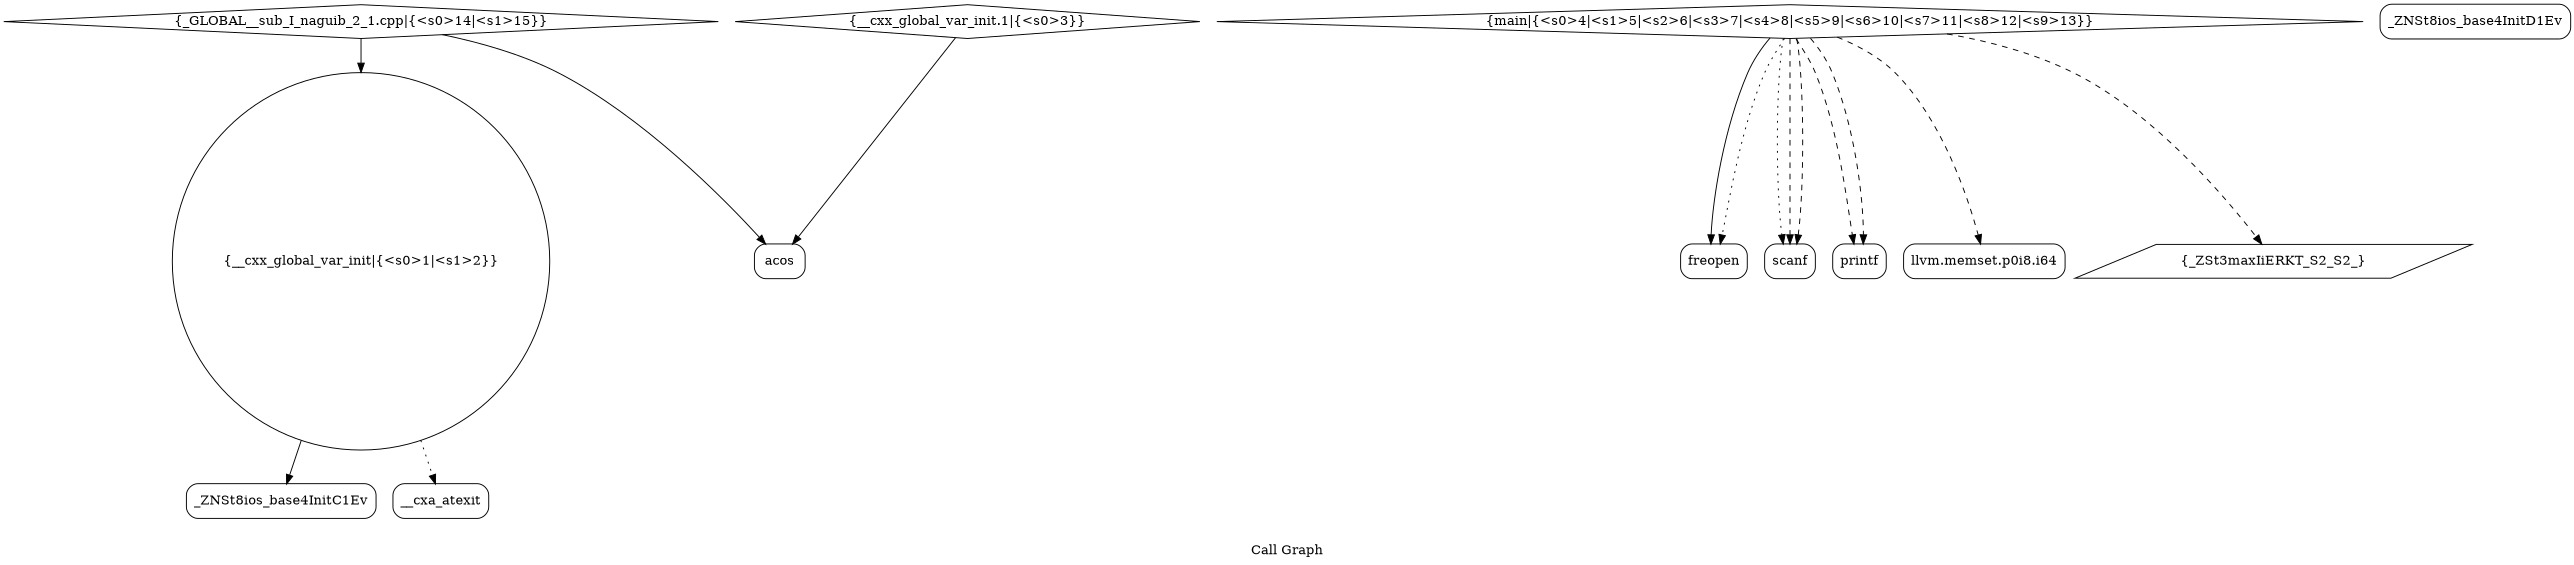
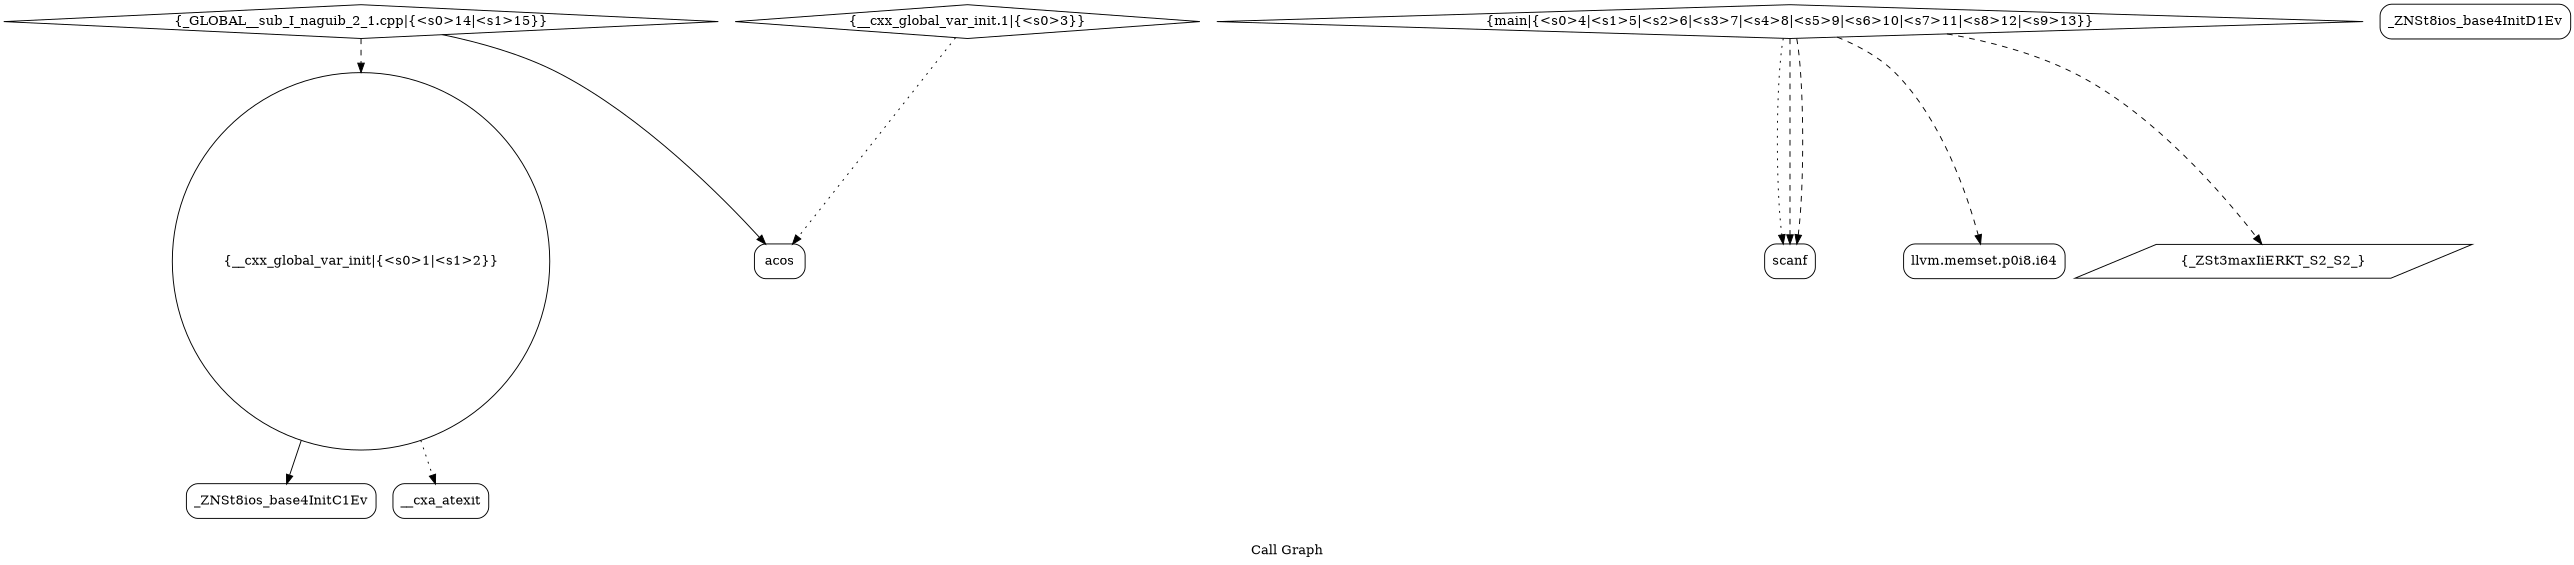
(361, 51) -> (361, 51)
(877, 137) -> (877, 137)
(1714, 261) -> none
(1859, 261) -> none
